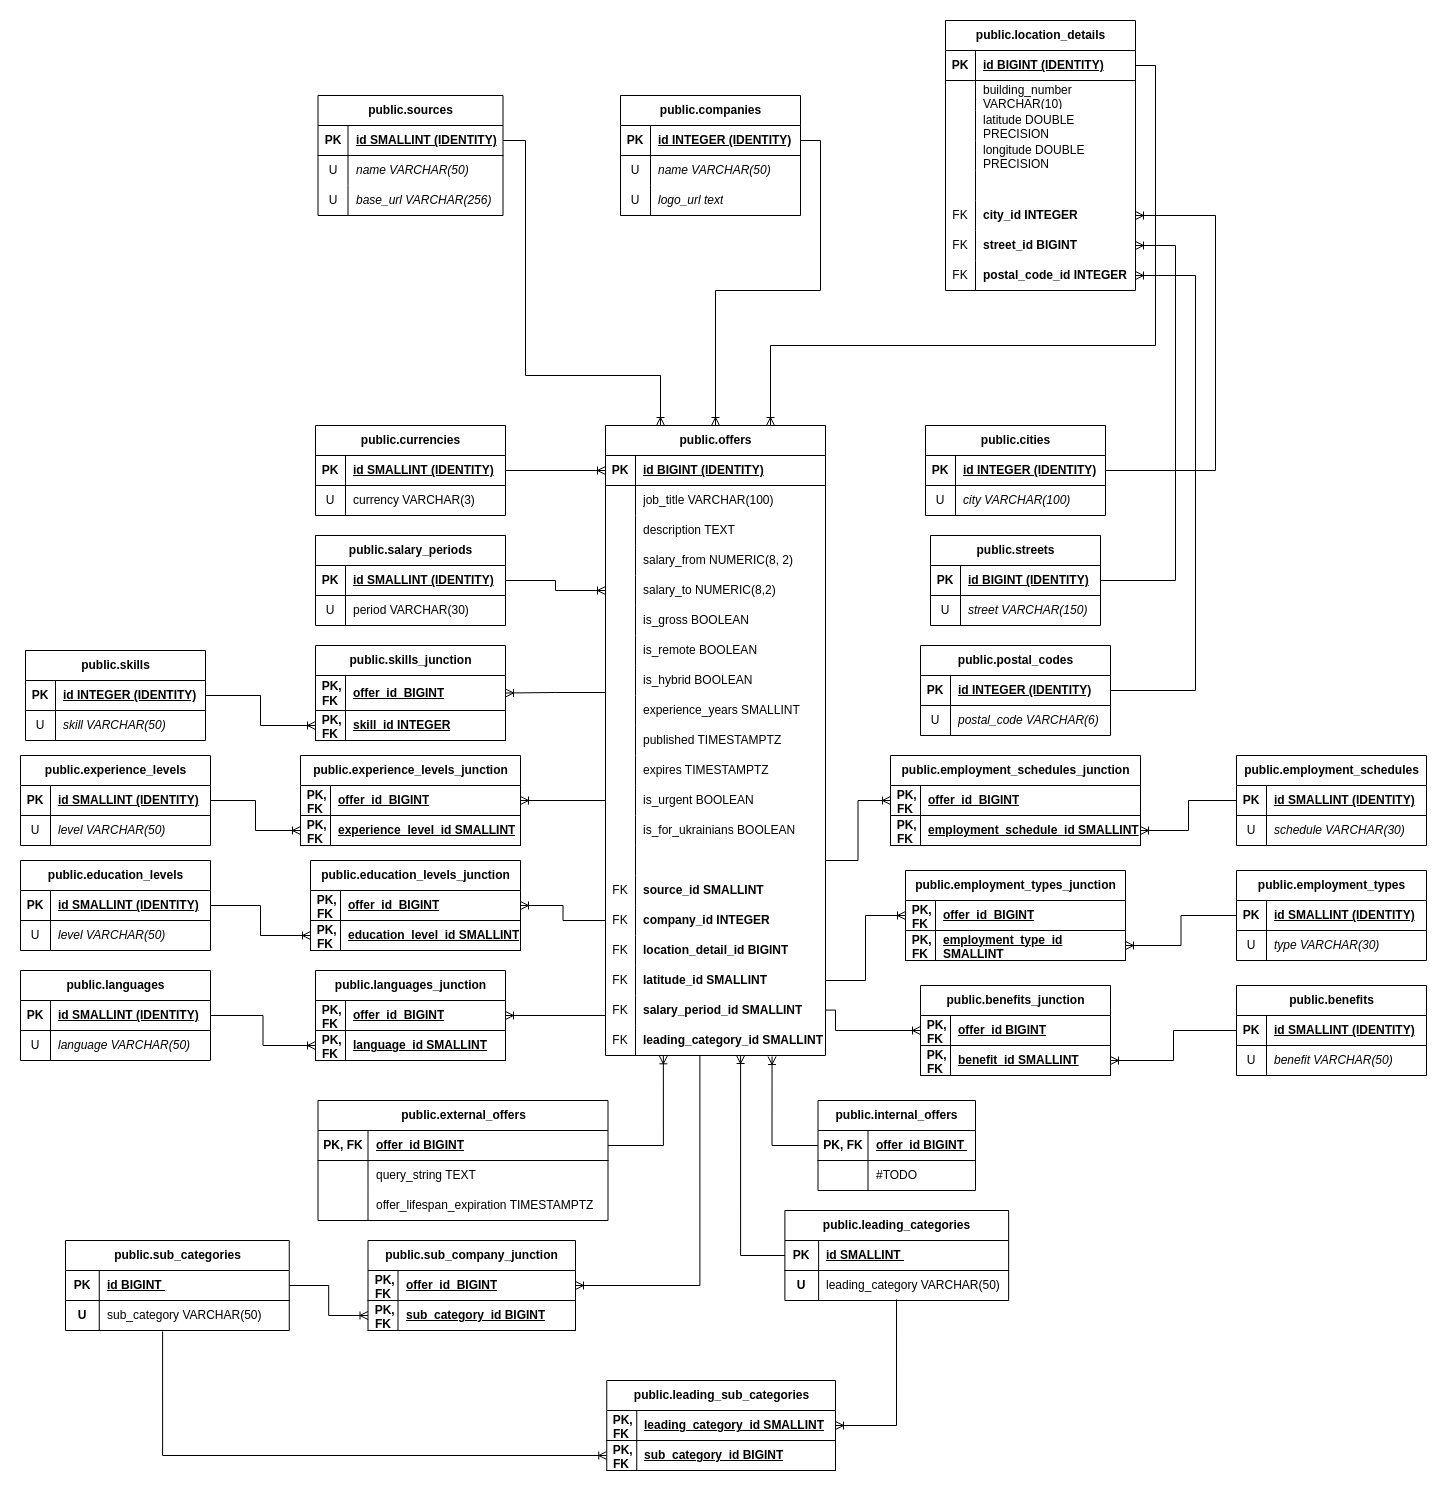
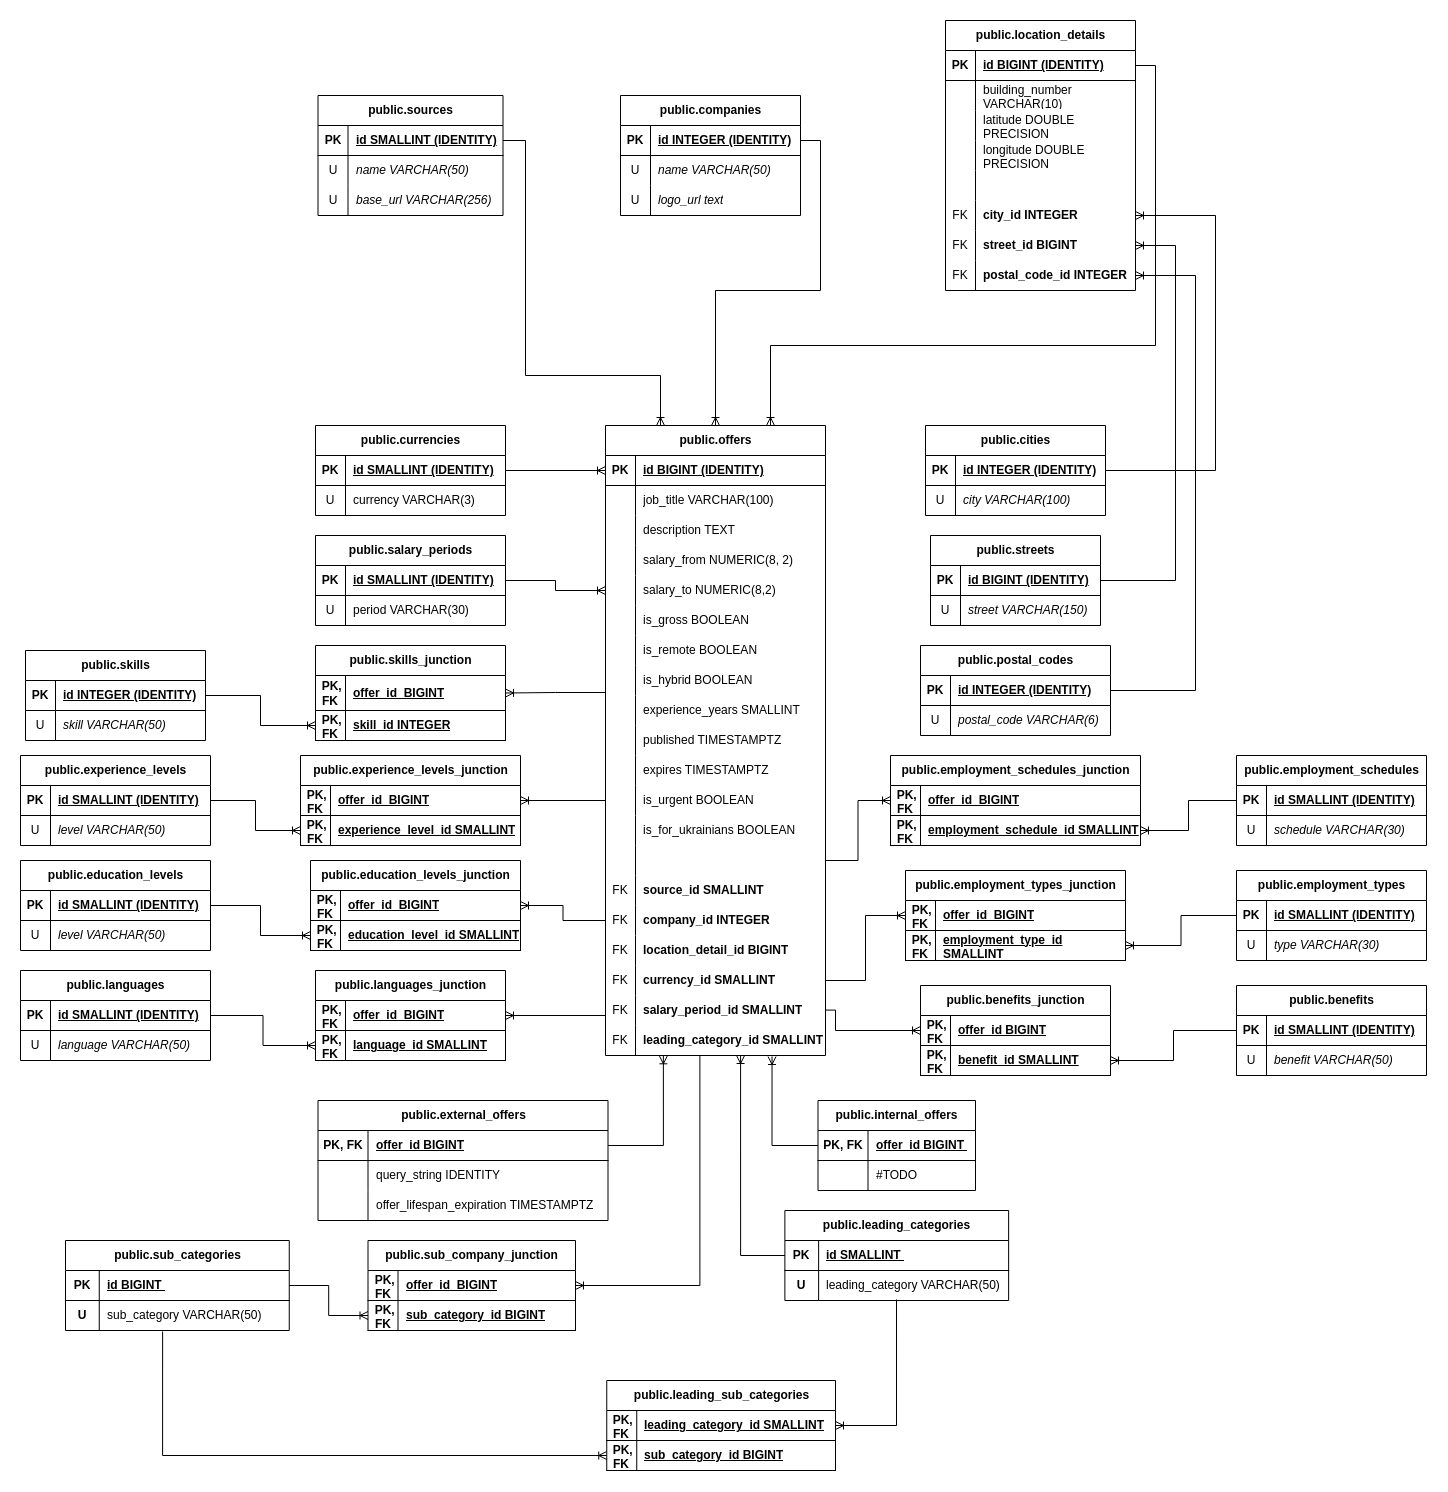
(704, 981) -> (708, 981)
(431, 1176) -> (444, 1176)
